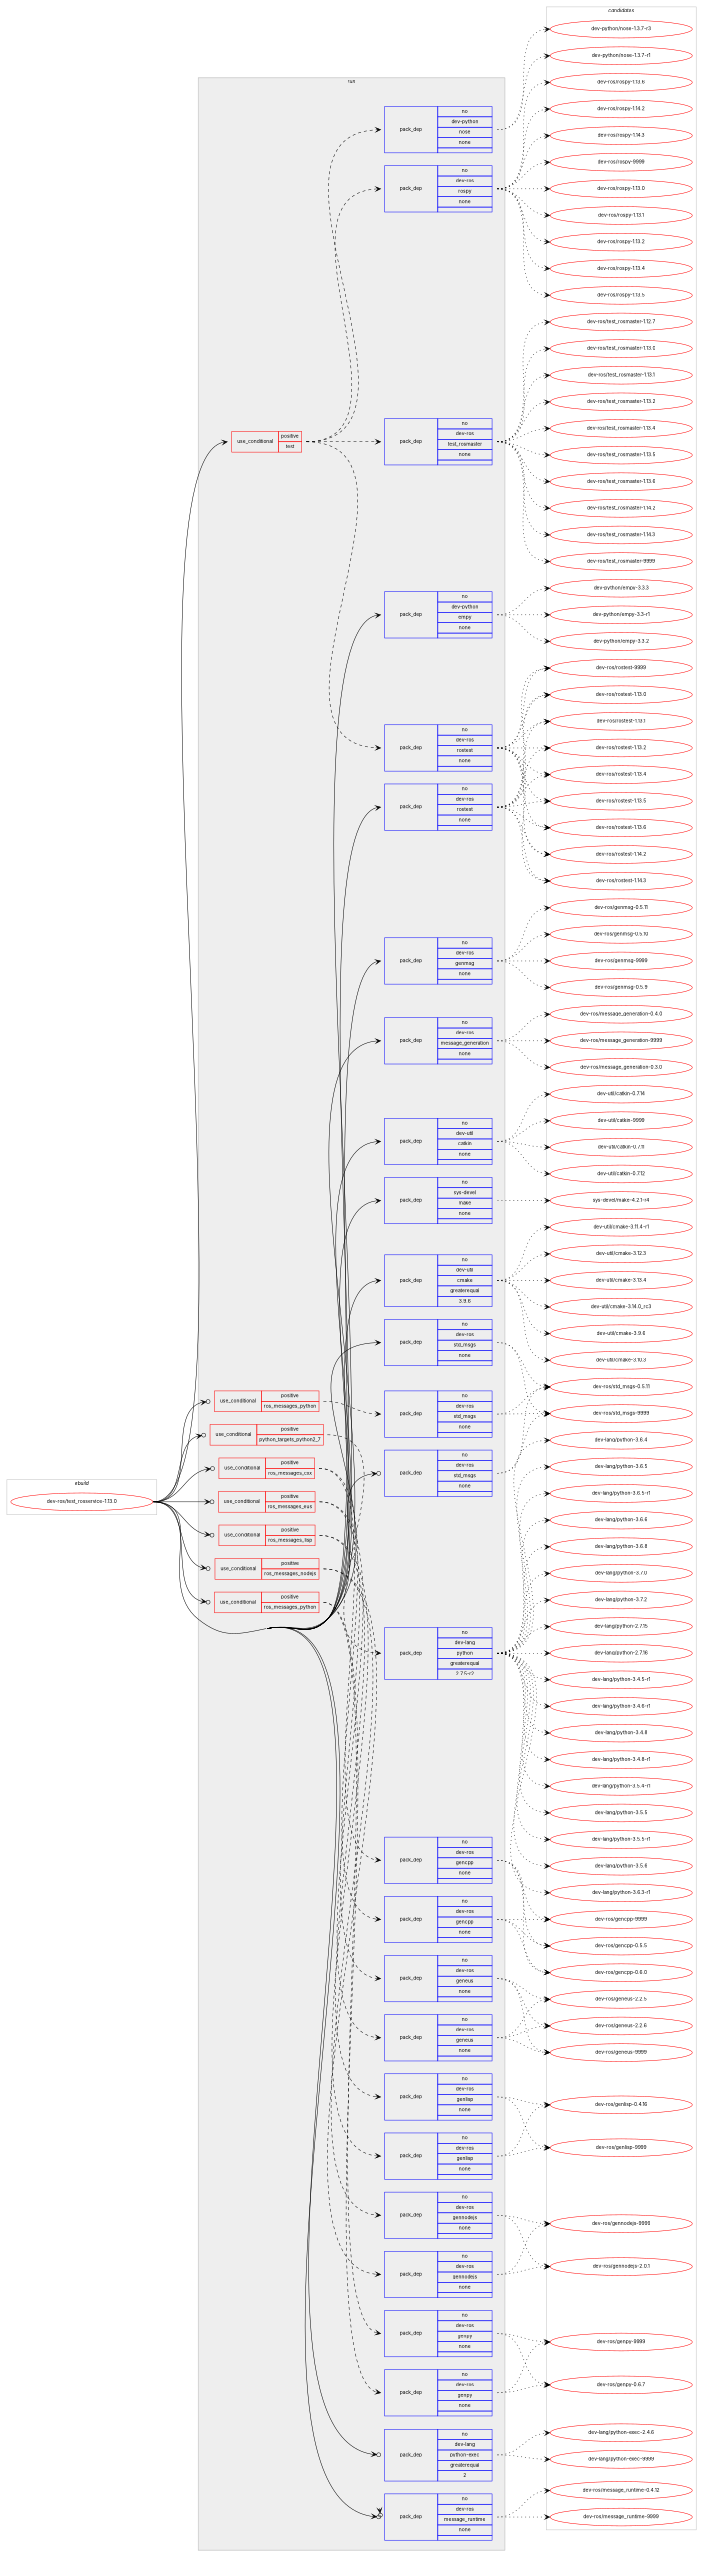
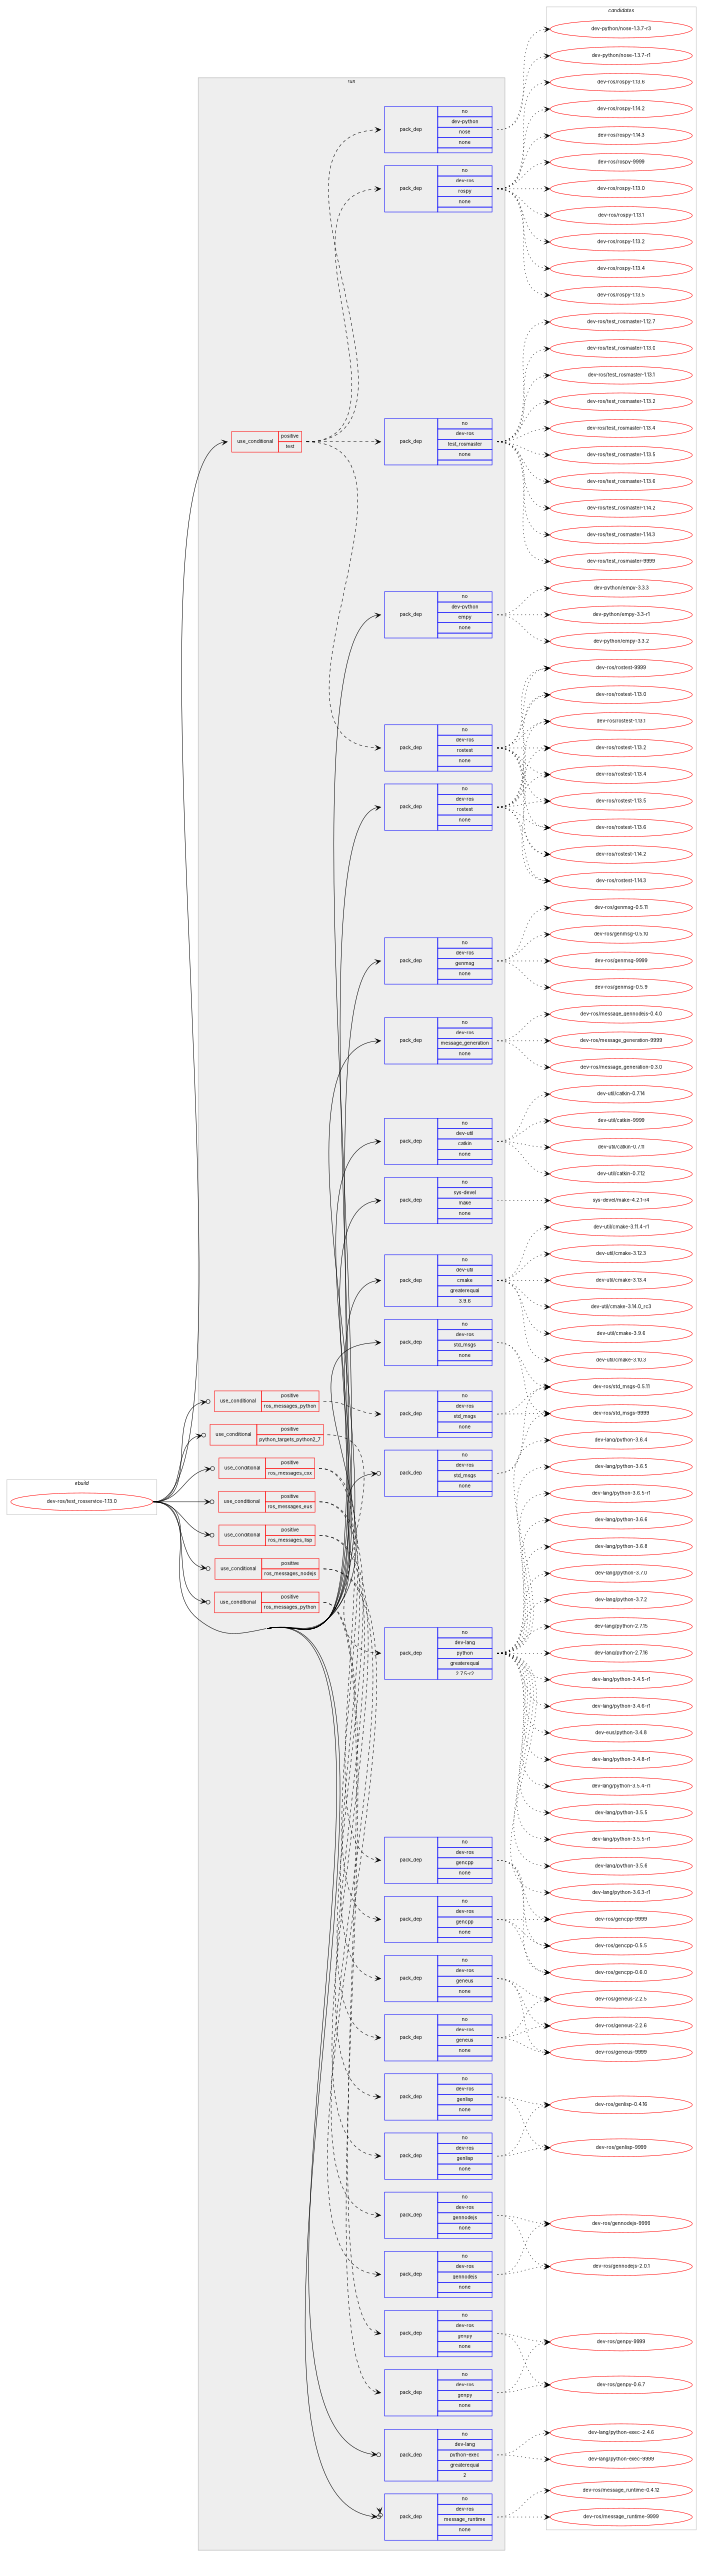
(621, 1014) -> (621, 1014)
(621, 1733) -> (621, 1733)
